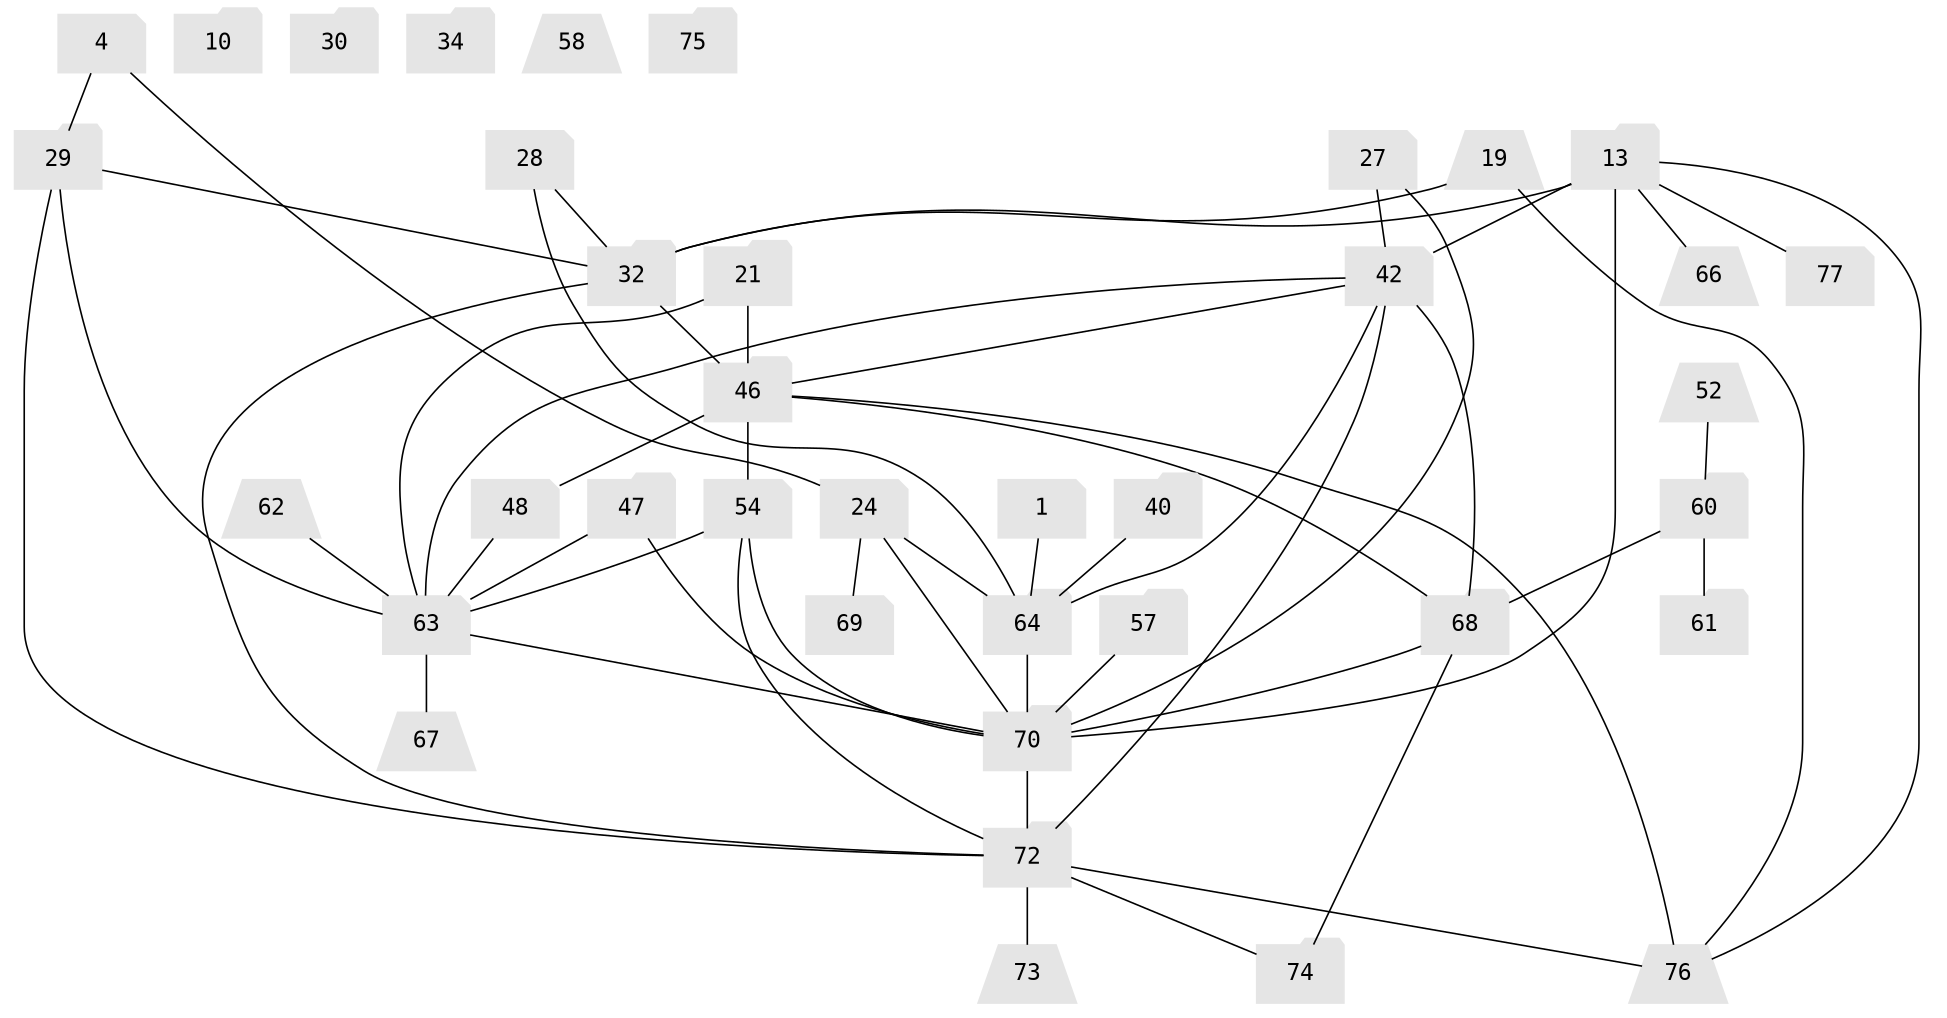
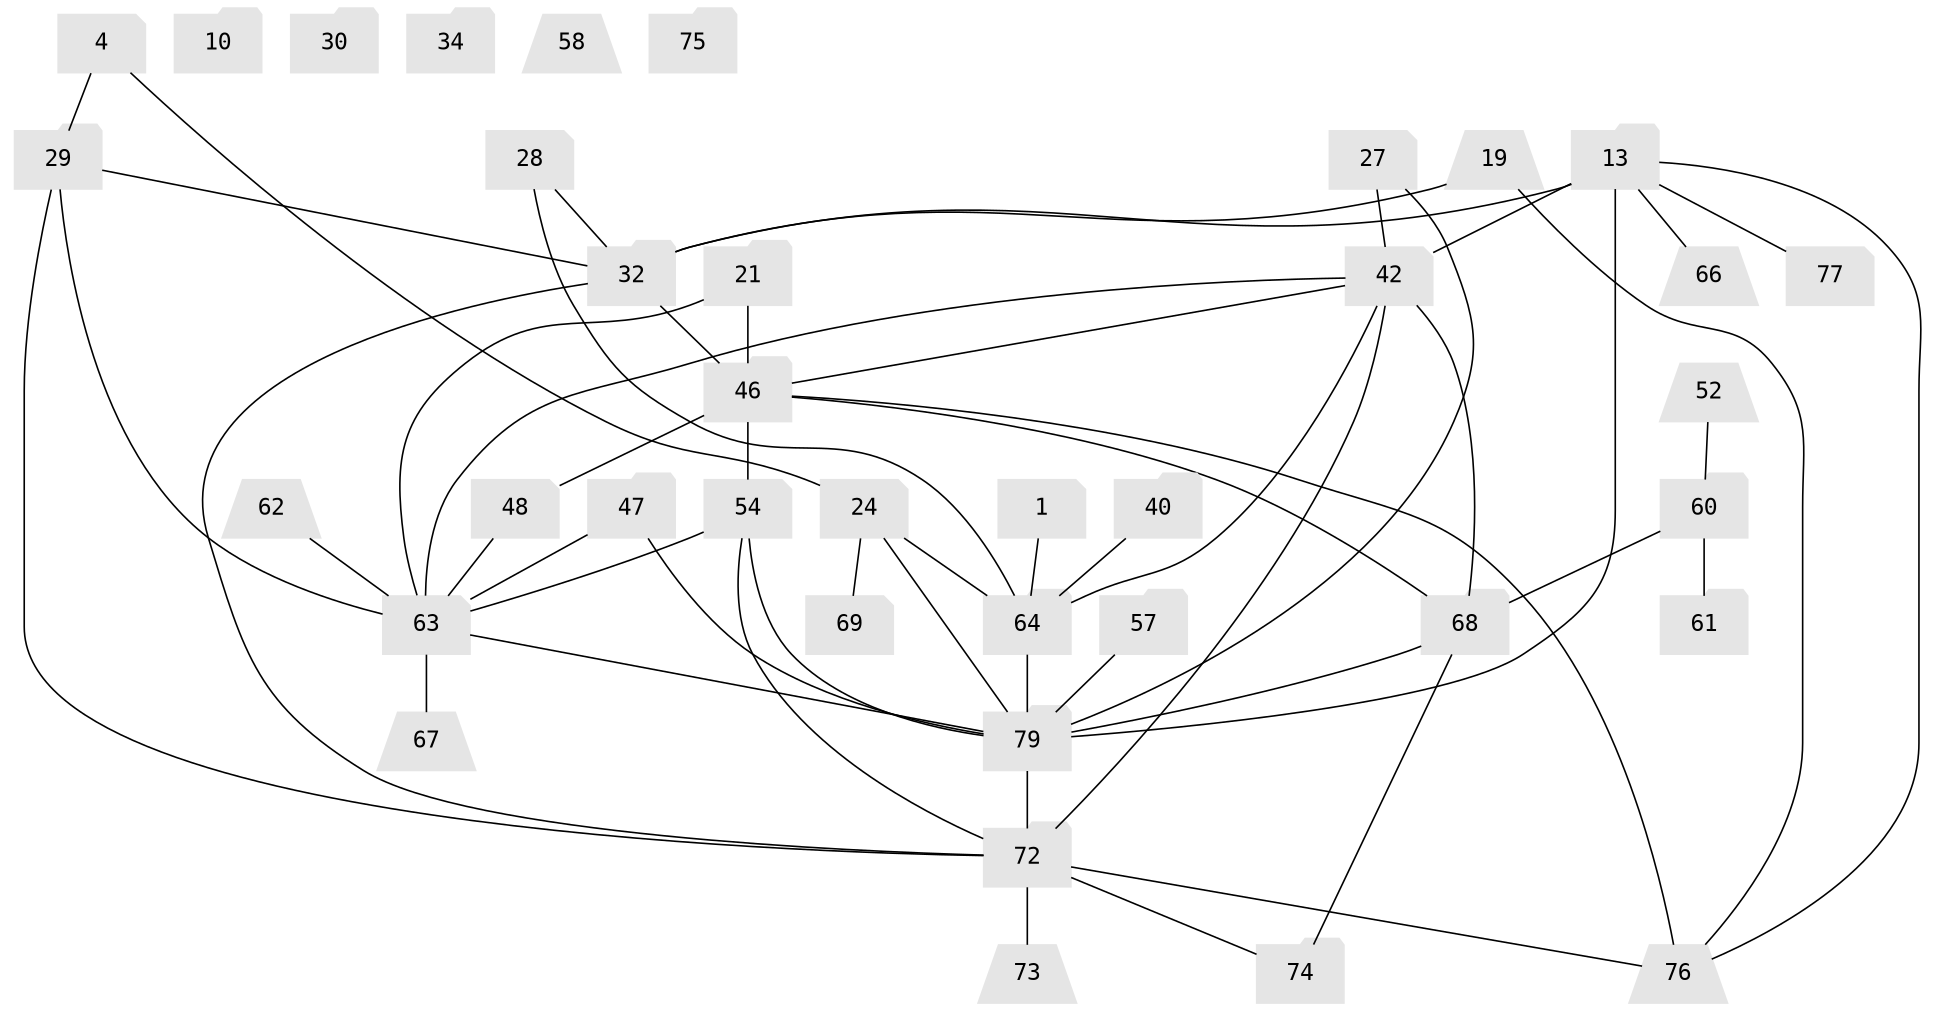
(1027, 741) -> (1027, 741)
